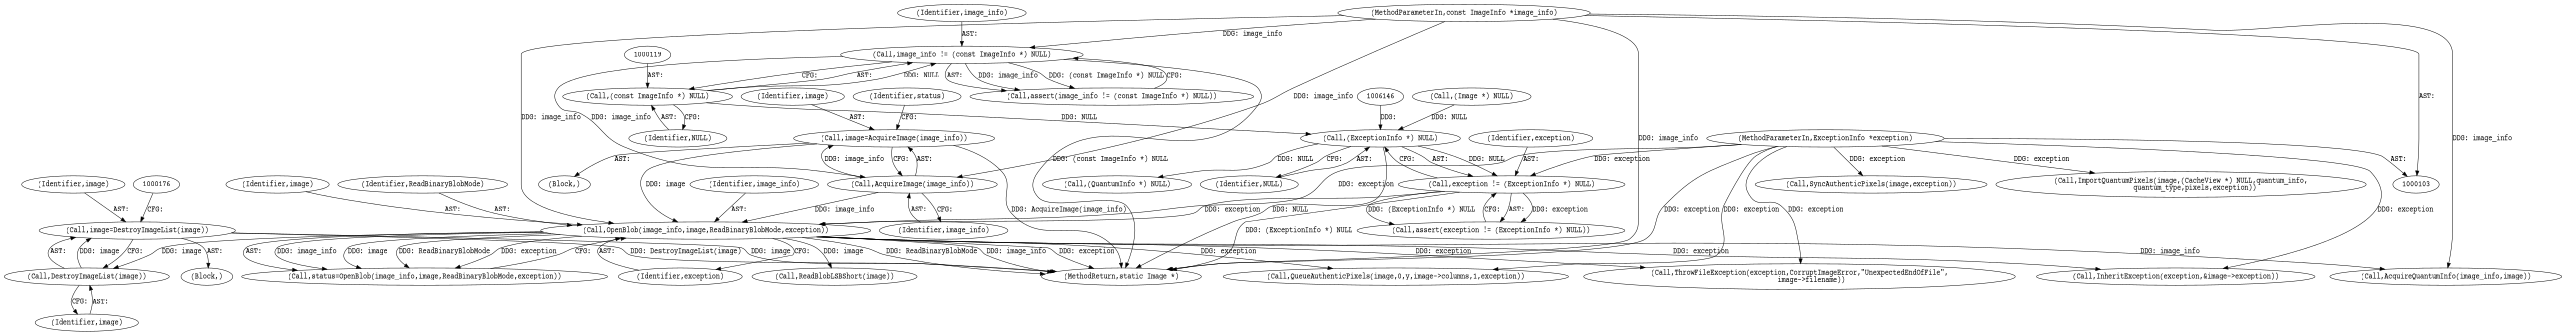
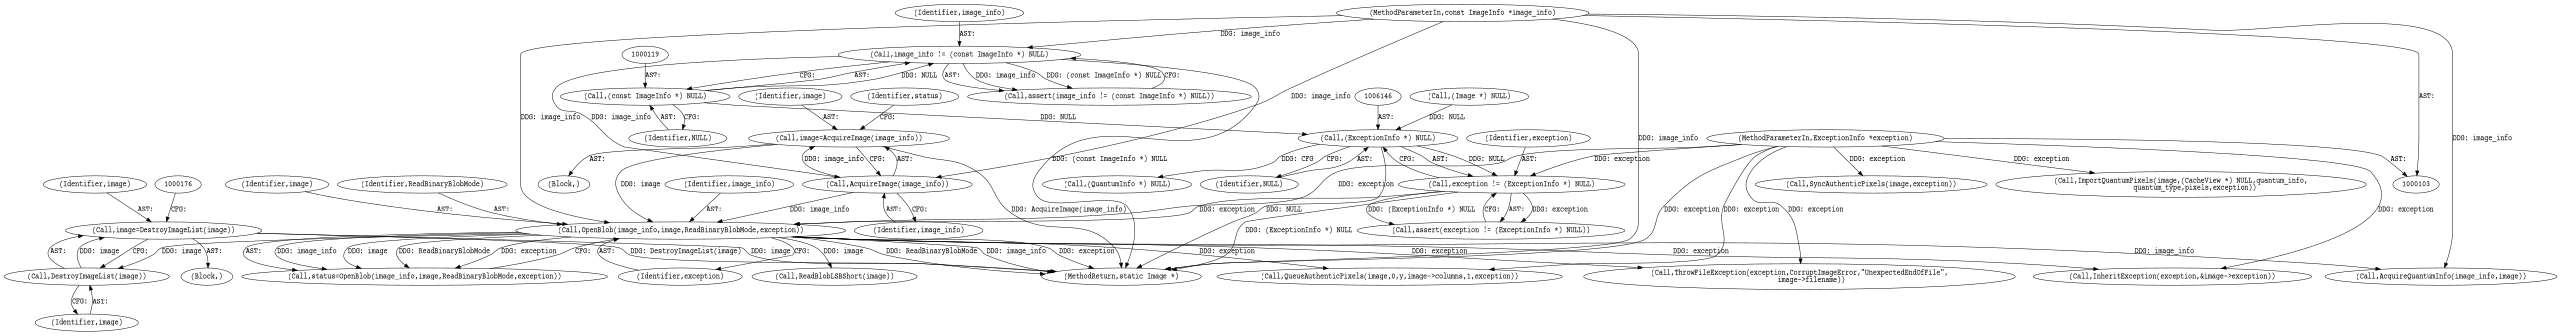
(1391, 117) -> (1388, 117)
(1296, 159) -> (1298, 159)
